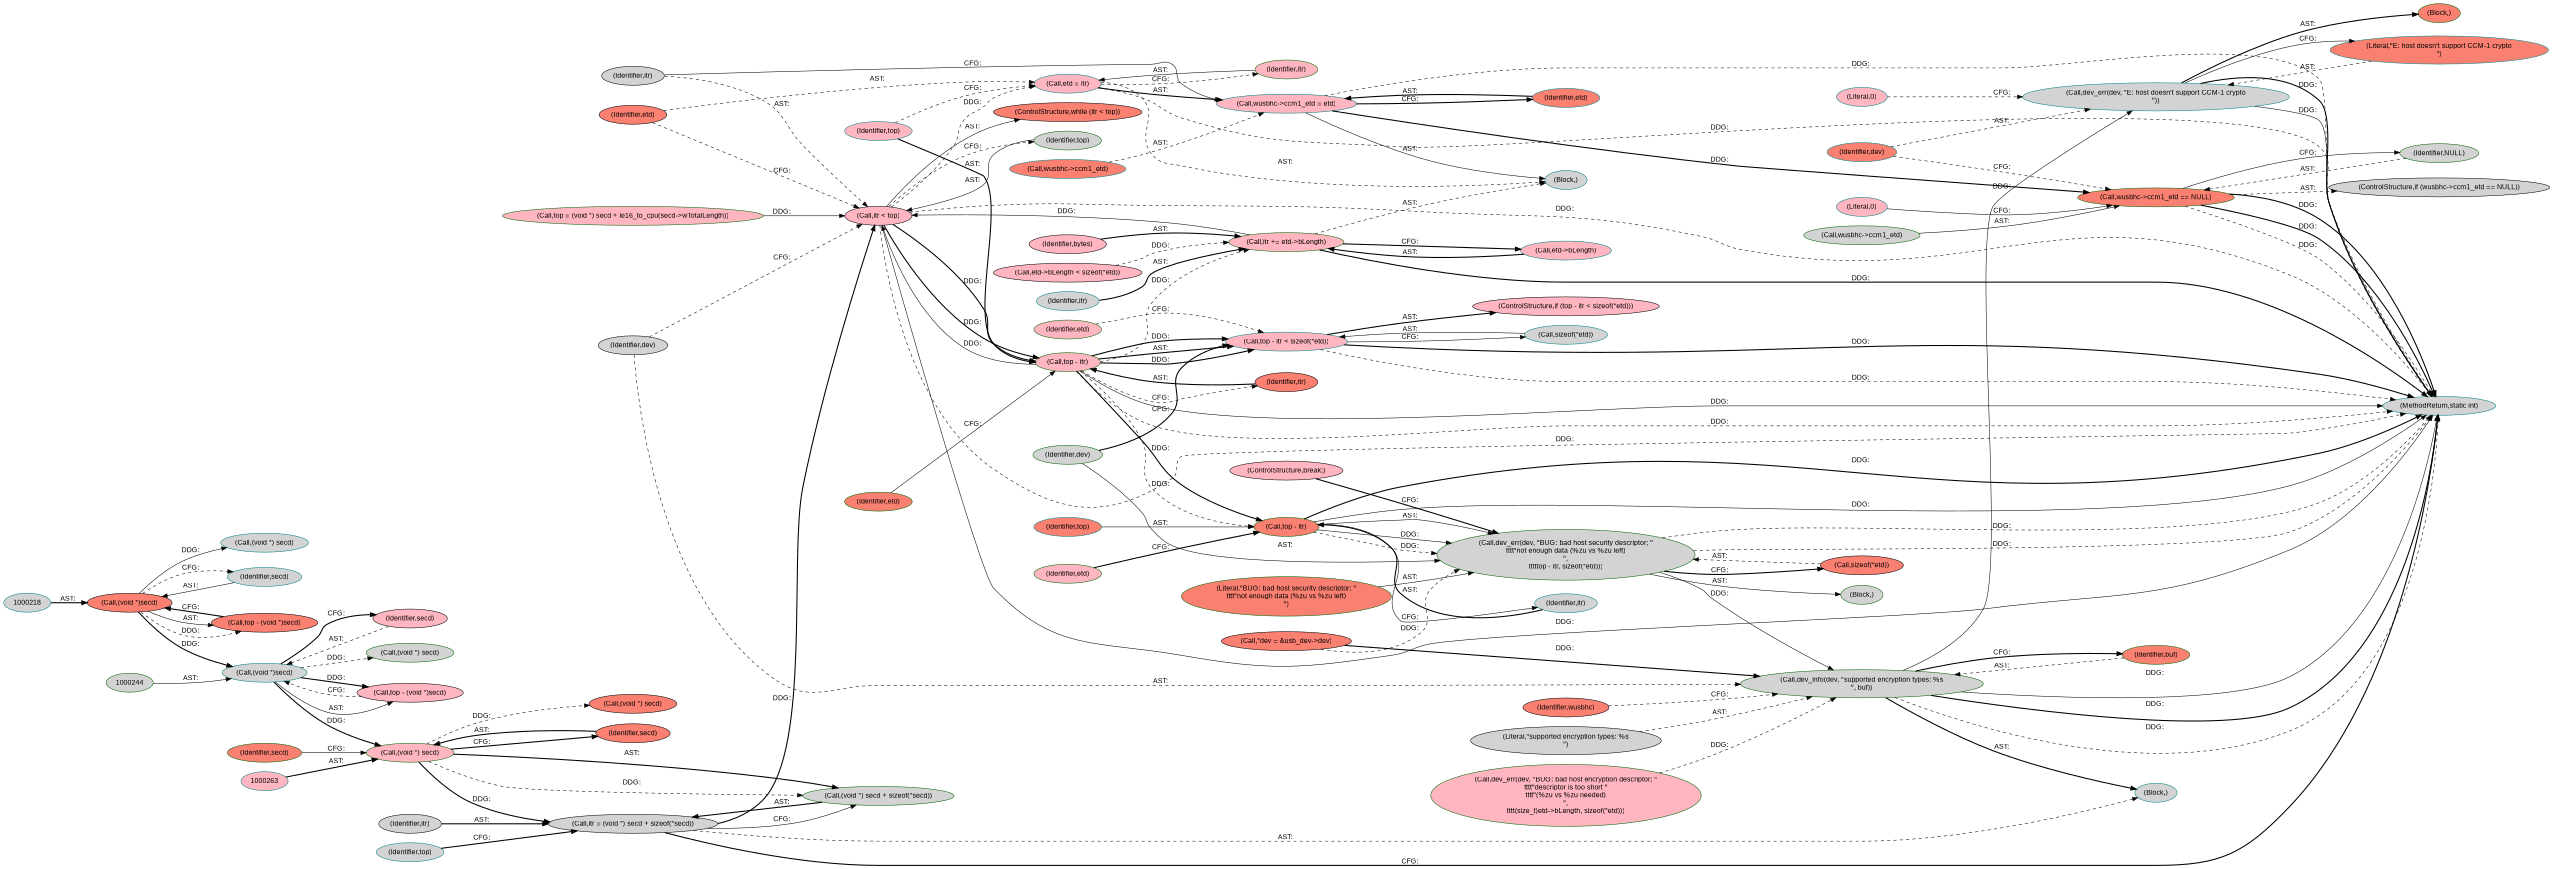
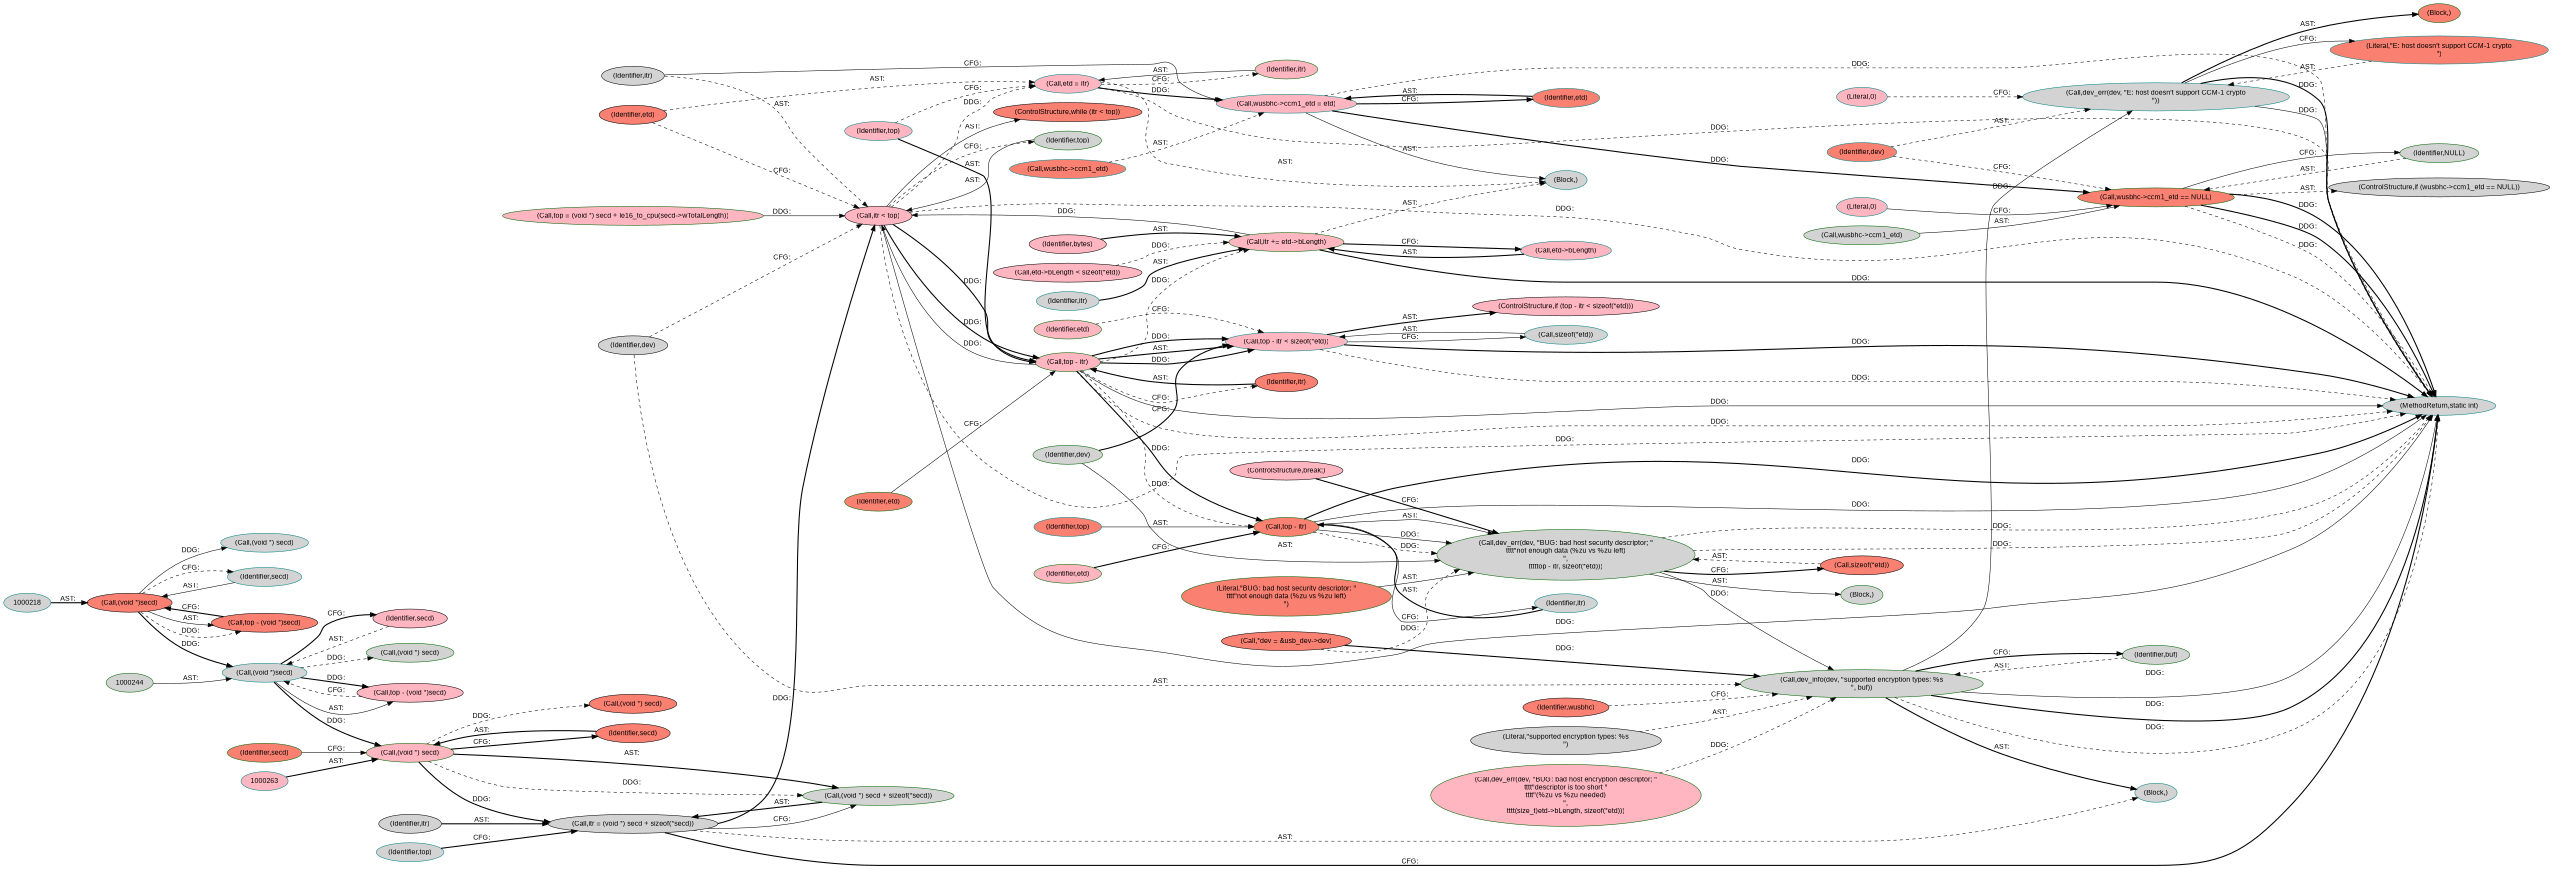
(1162, 90) -> (1162, 90)
(2156, 655) -> (2156, 655)
